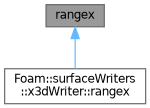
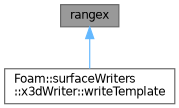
(75, 86) -> (90, 86)
